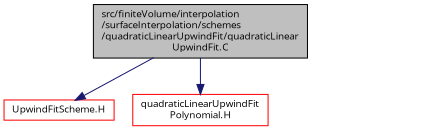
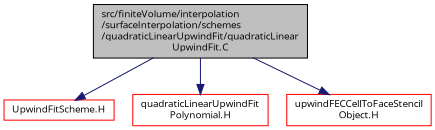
none -> (359, 110)
